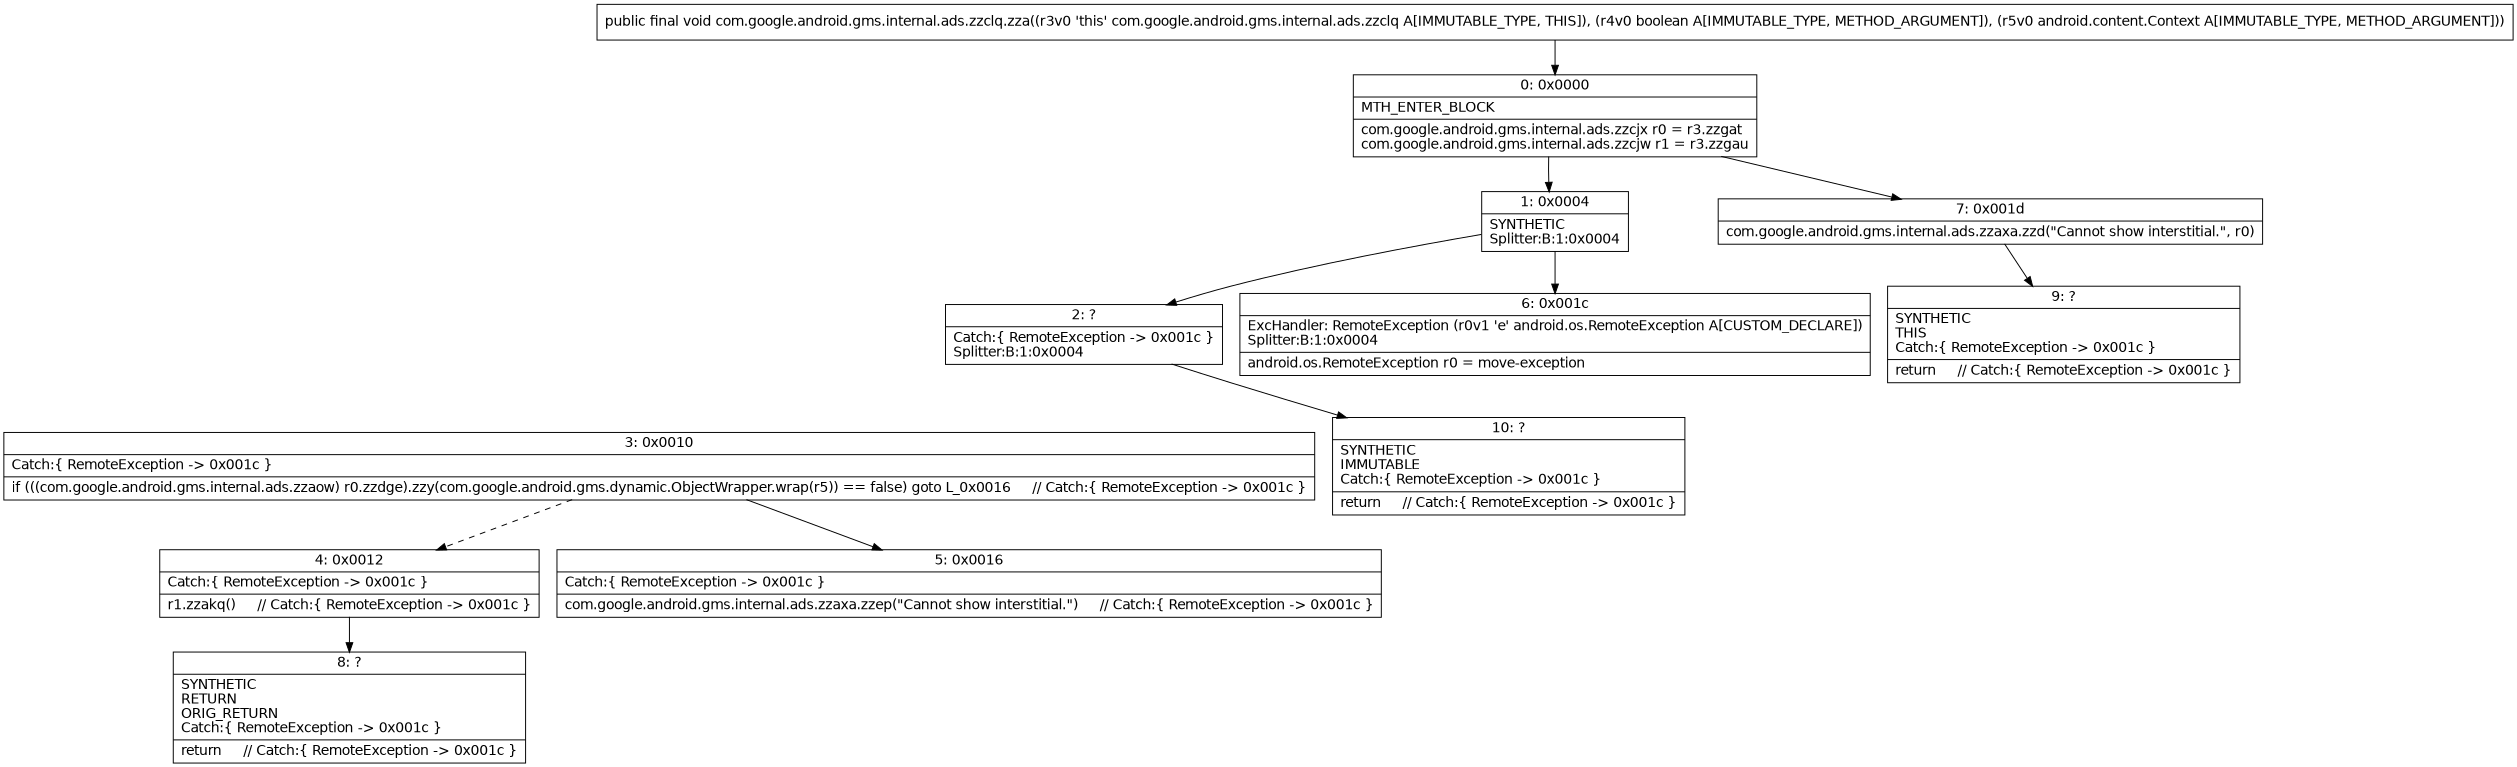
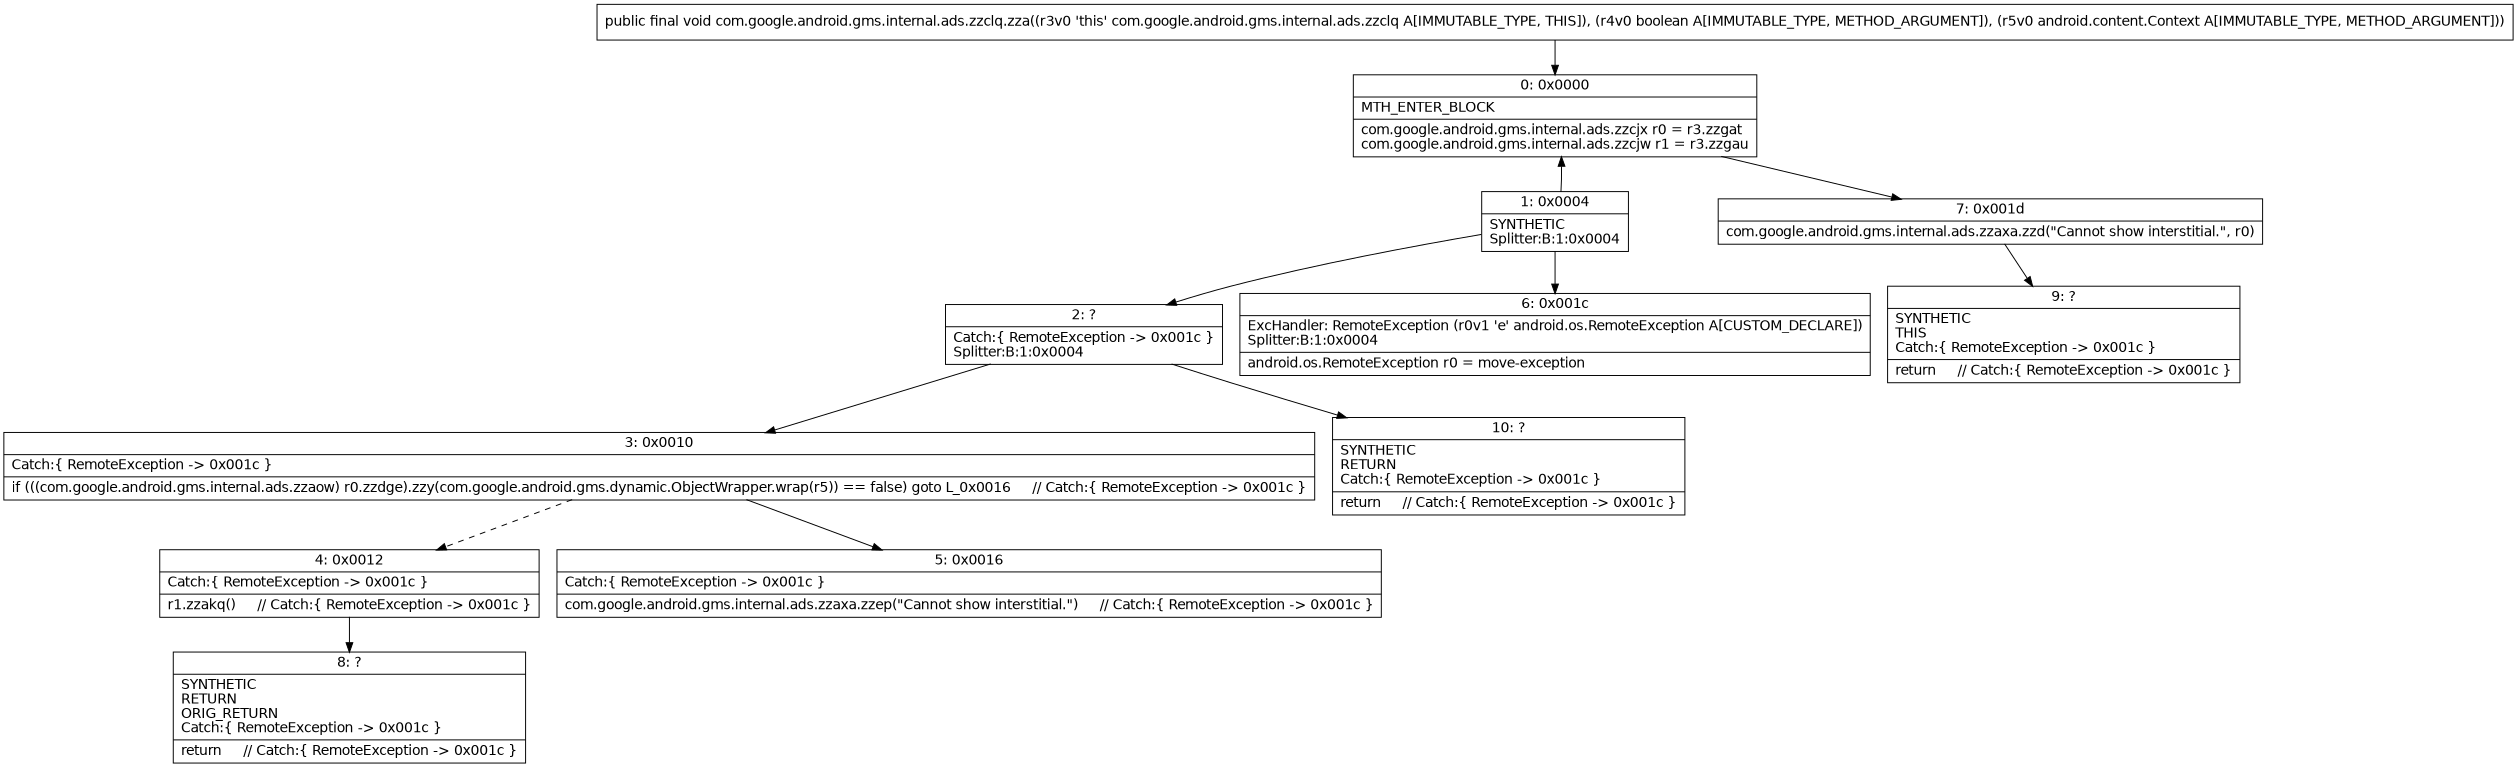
(1549, 169) -> (1561, 179)
none -> (883, 397)
(1380, 465) -> (1368, 465)
